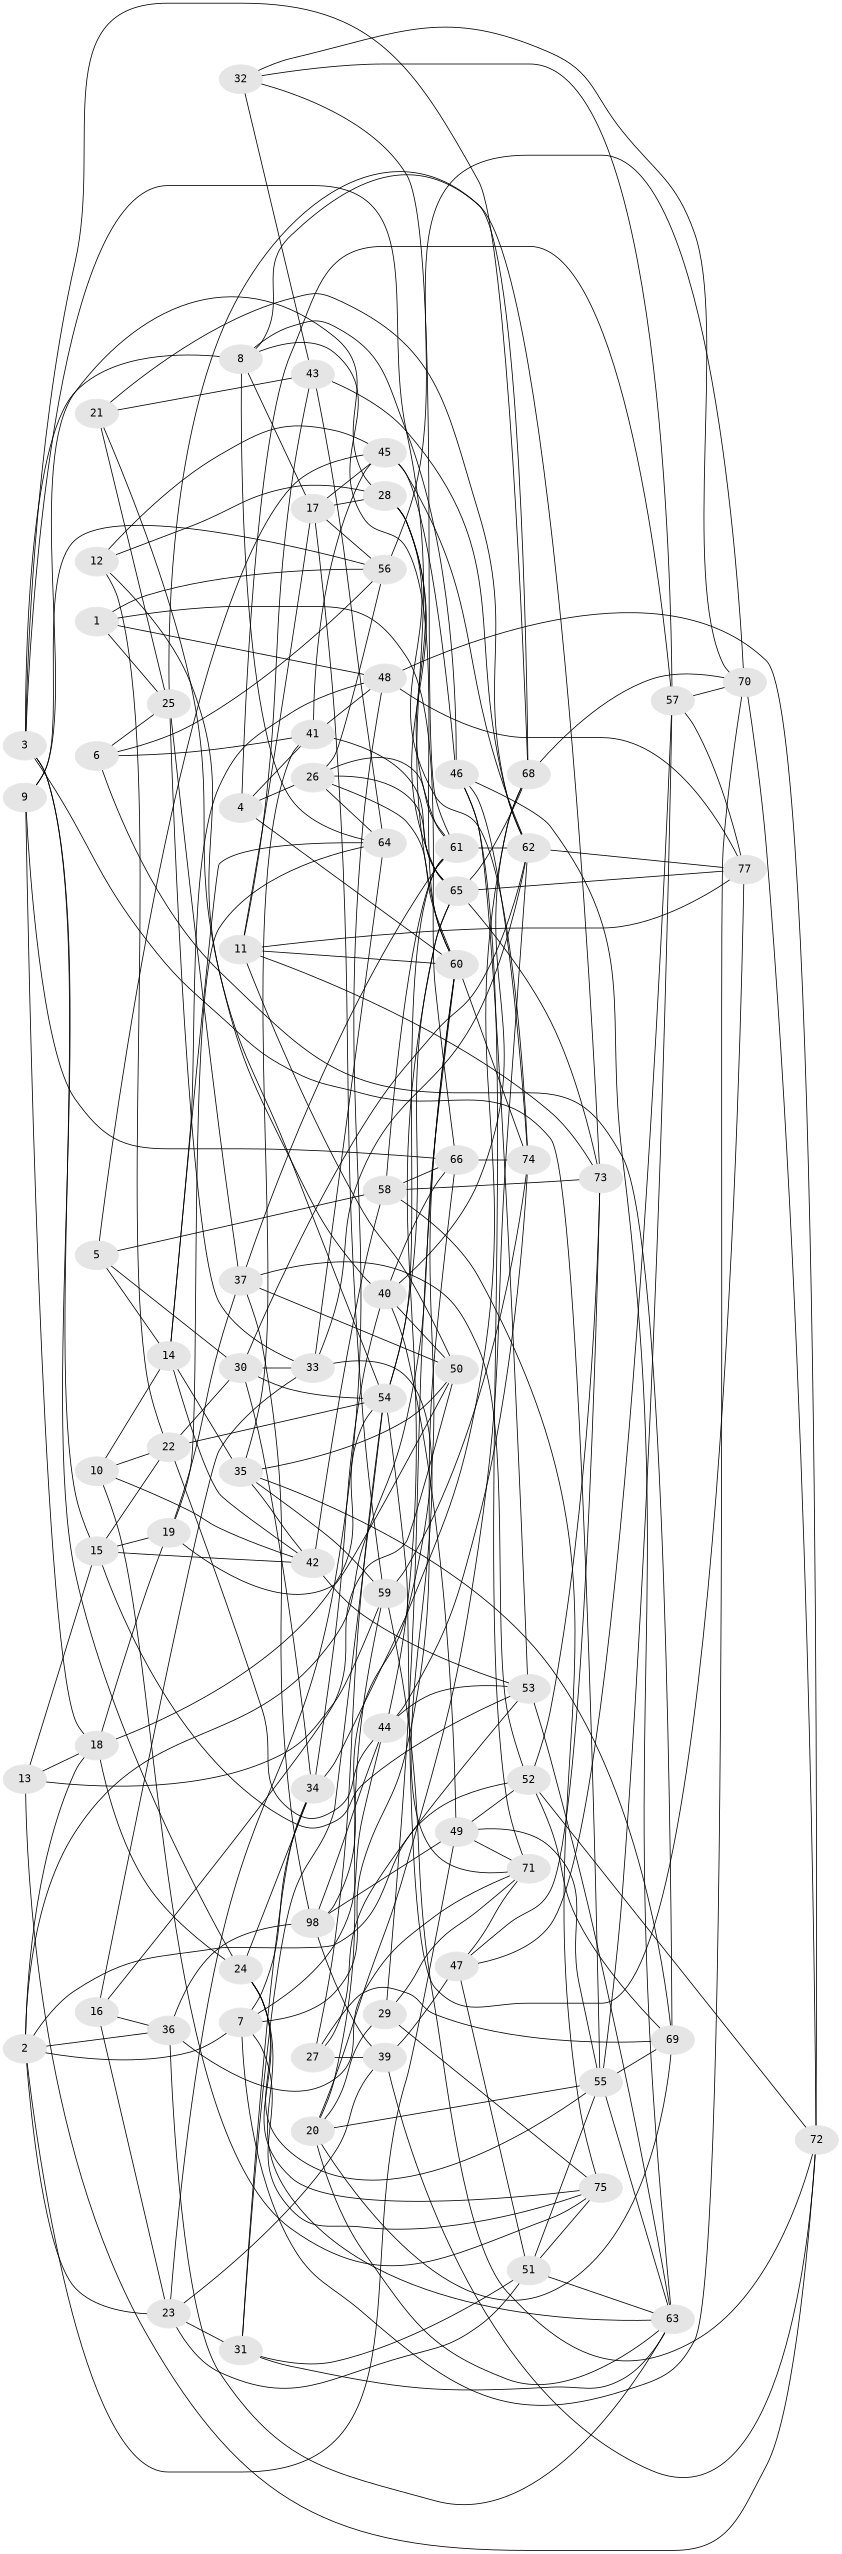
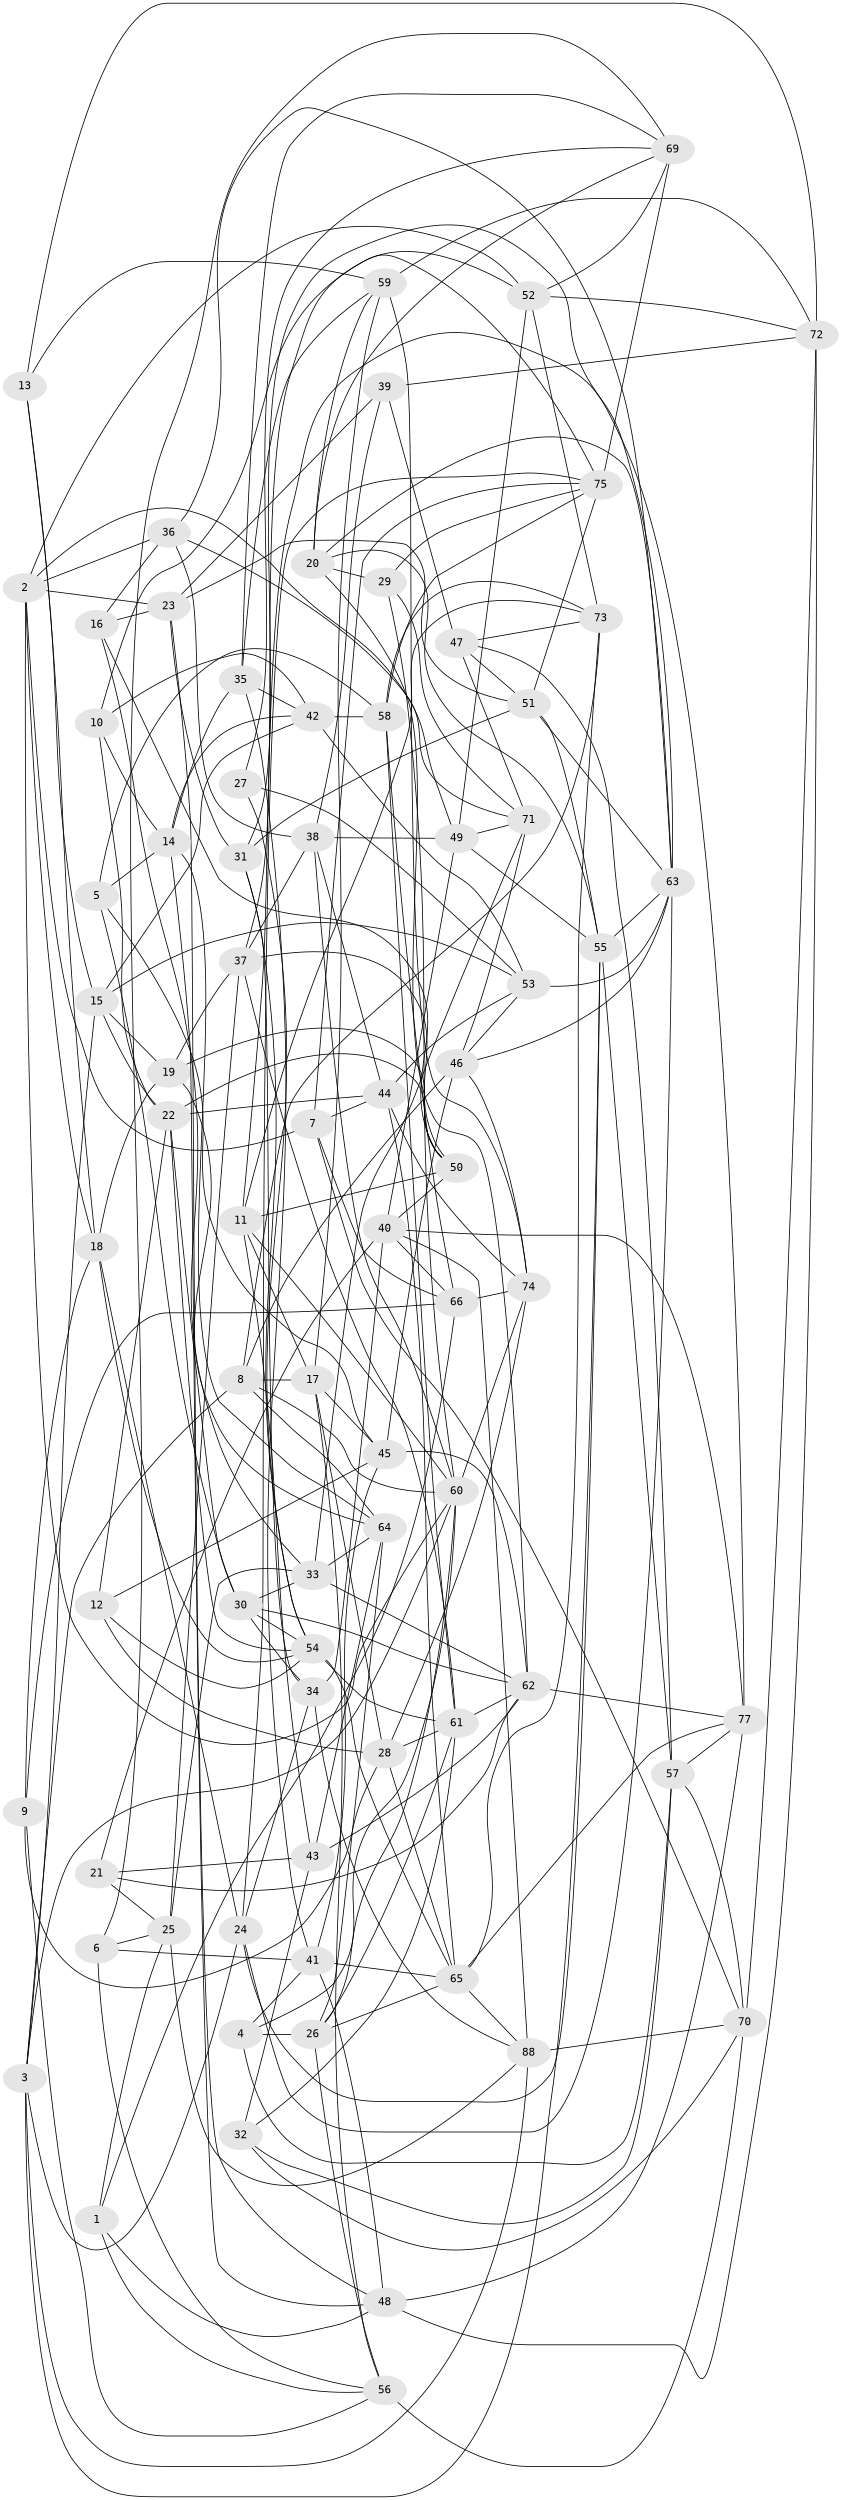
(529, 774) -> (529, 2053)
(372, 1437) -> (348, 1054)
(676, 1828) -> (687, 1358)
(281, 1907) -> none
(313, 1923) -> (313, 838)
(349, 2058) -> none
(637, 2061) -> (637, 317)
